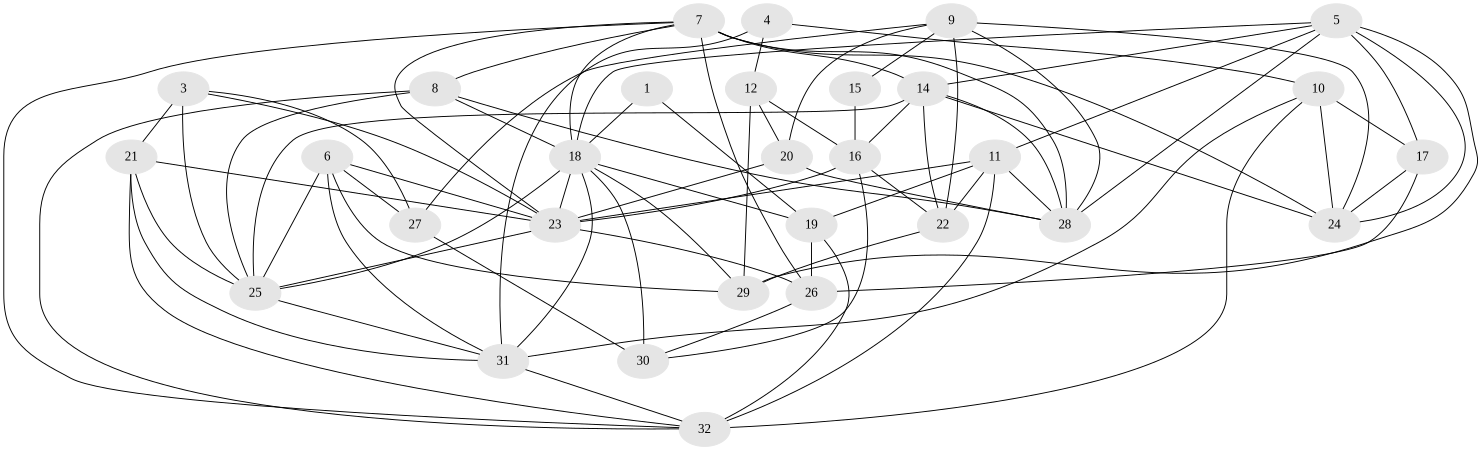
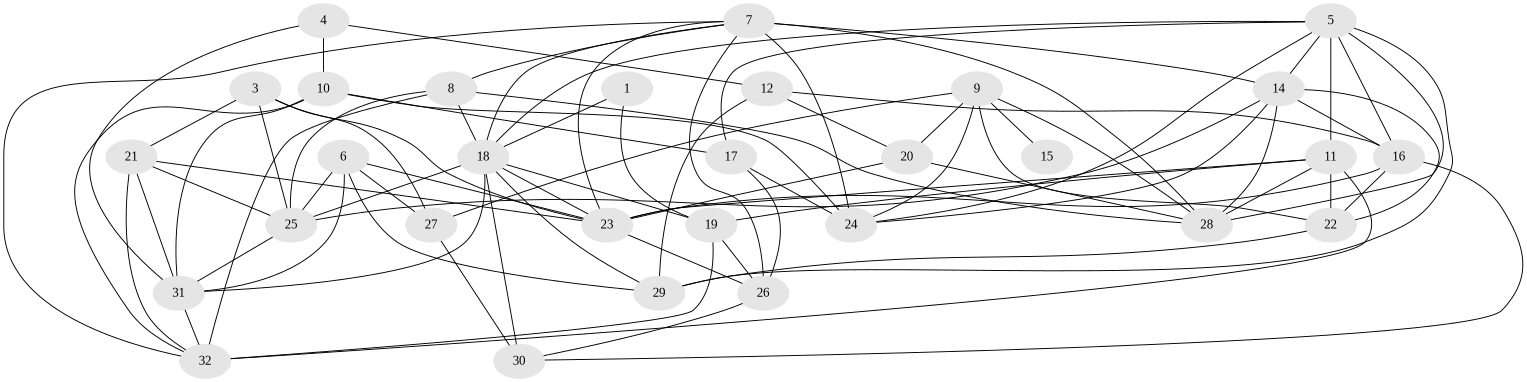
(855, 123) -> (1365, 89)
(443, 251) -> none
